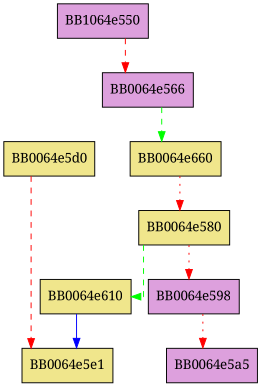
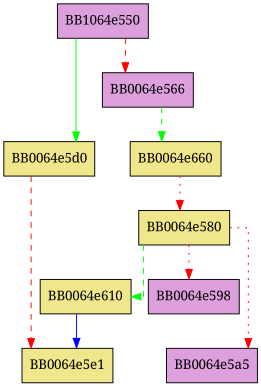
none -> (76, 85)
(203, 326) -> (248, 274)
